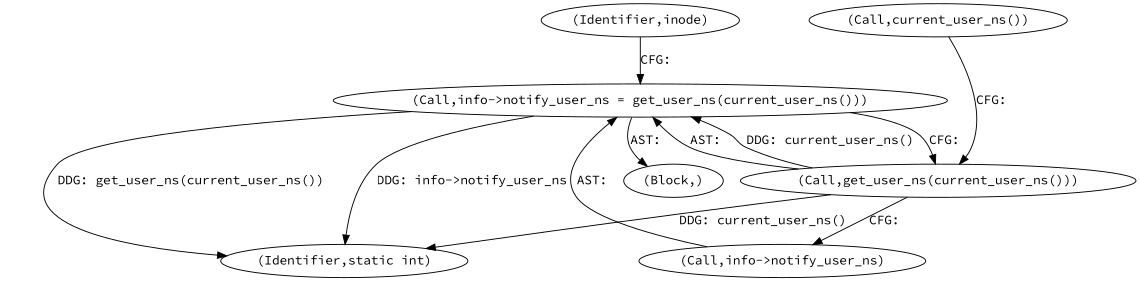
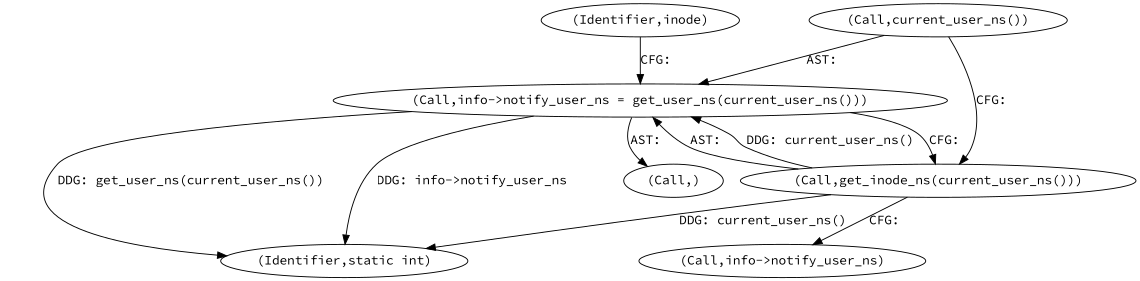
(674, 181) -> (674, 181)
(938, 181) -> (938, 181)
(597, 213) -> (796, 59)
